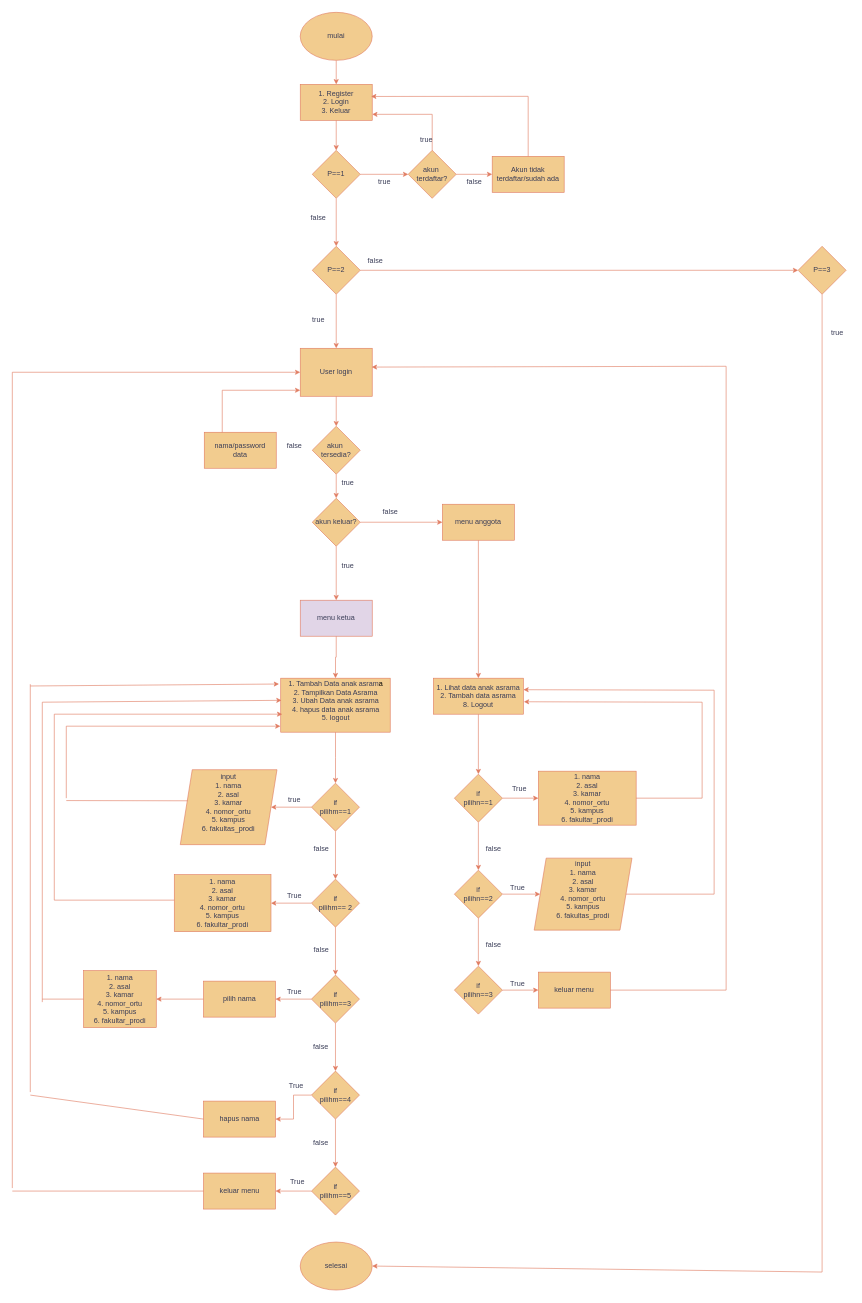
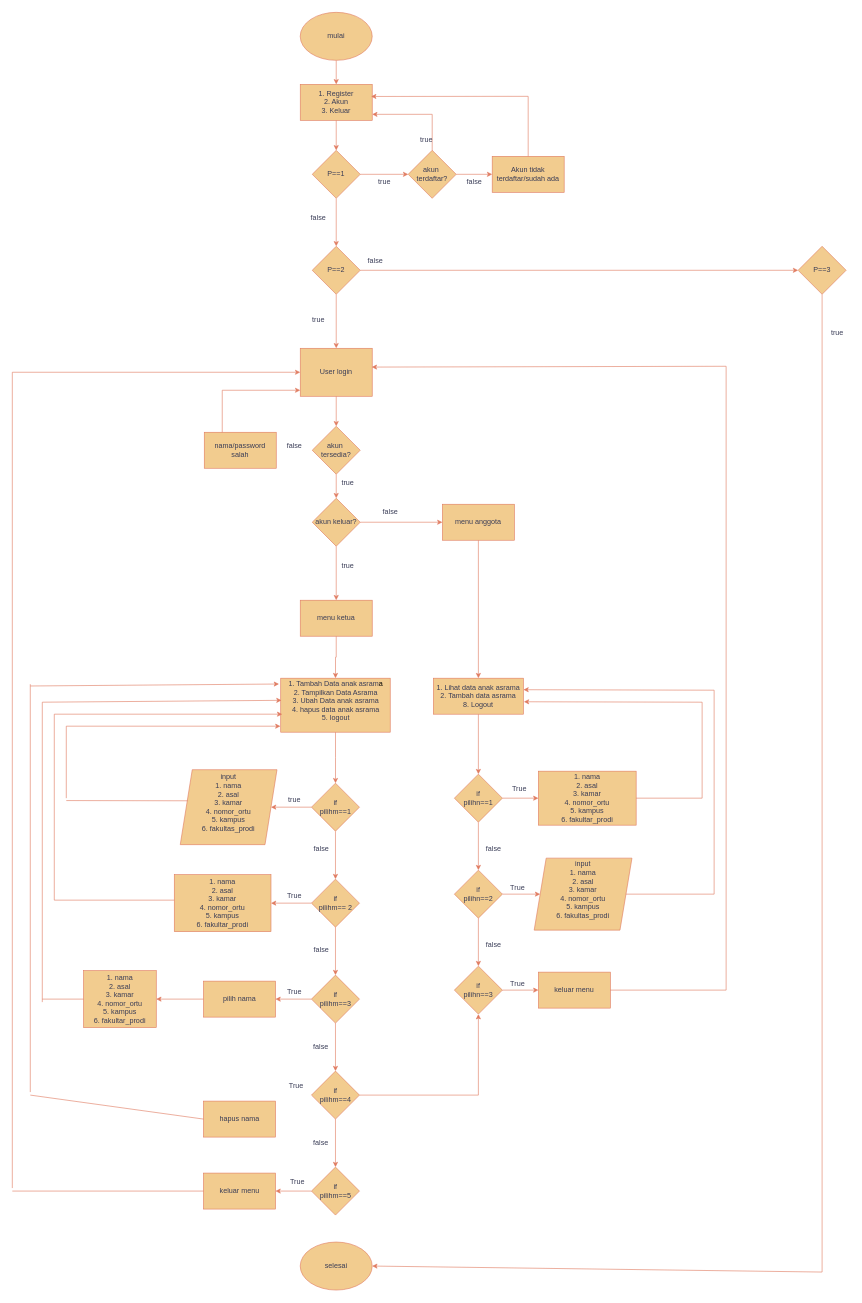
(336, 102) -> (336, 102)
(240, 450) -> (240, 450)
(336, 618) -> (336, 618)
(294, 1108) -> (479, 1058)
